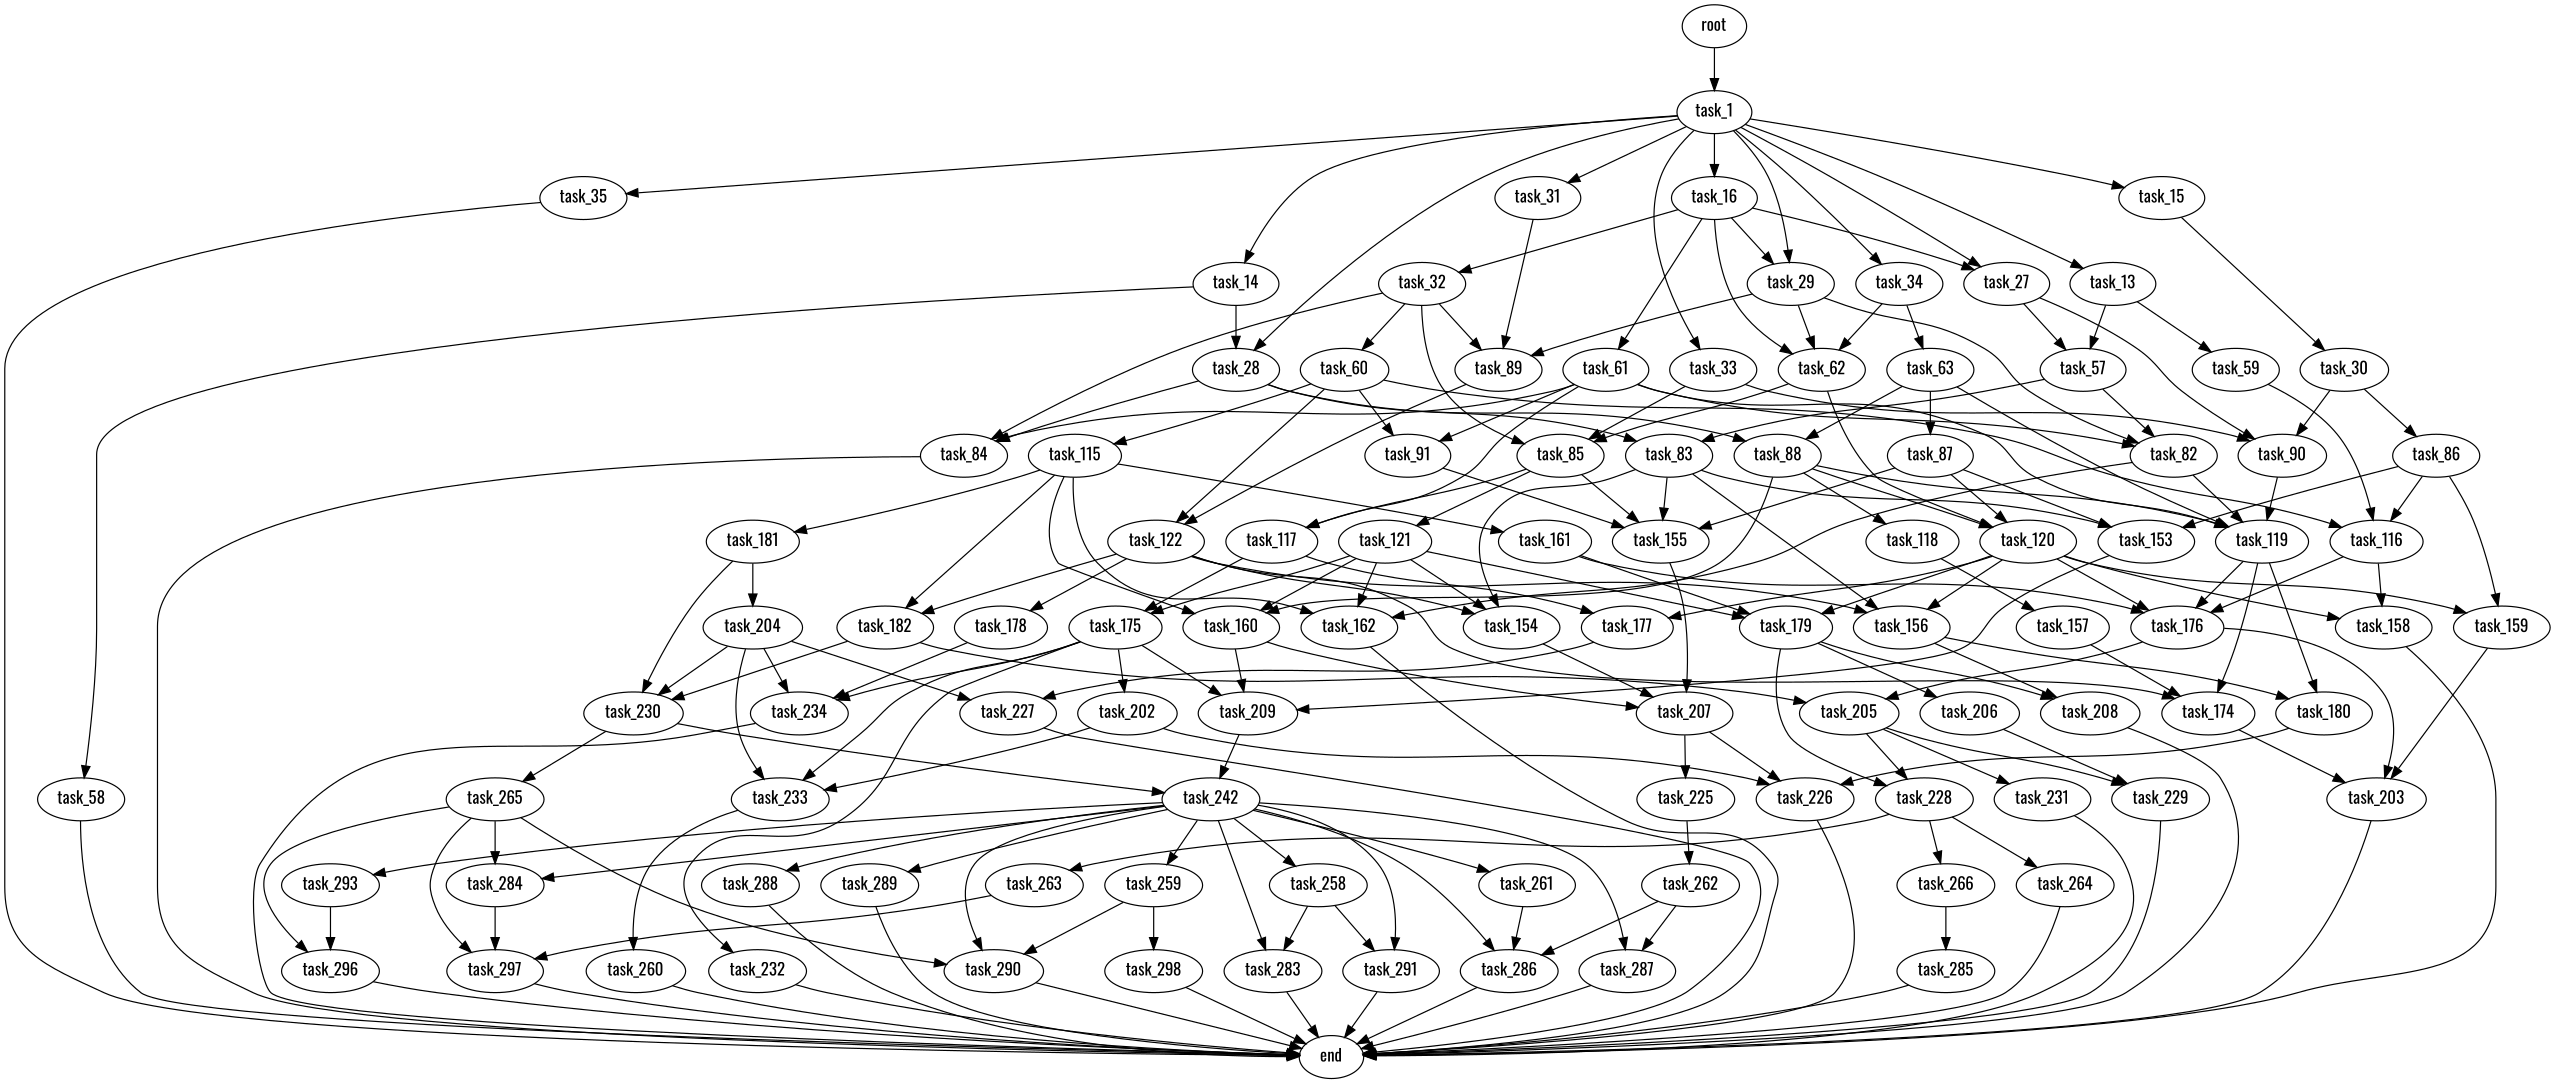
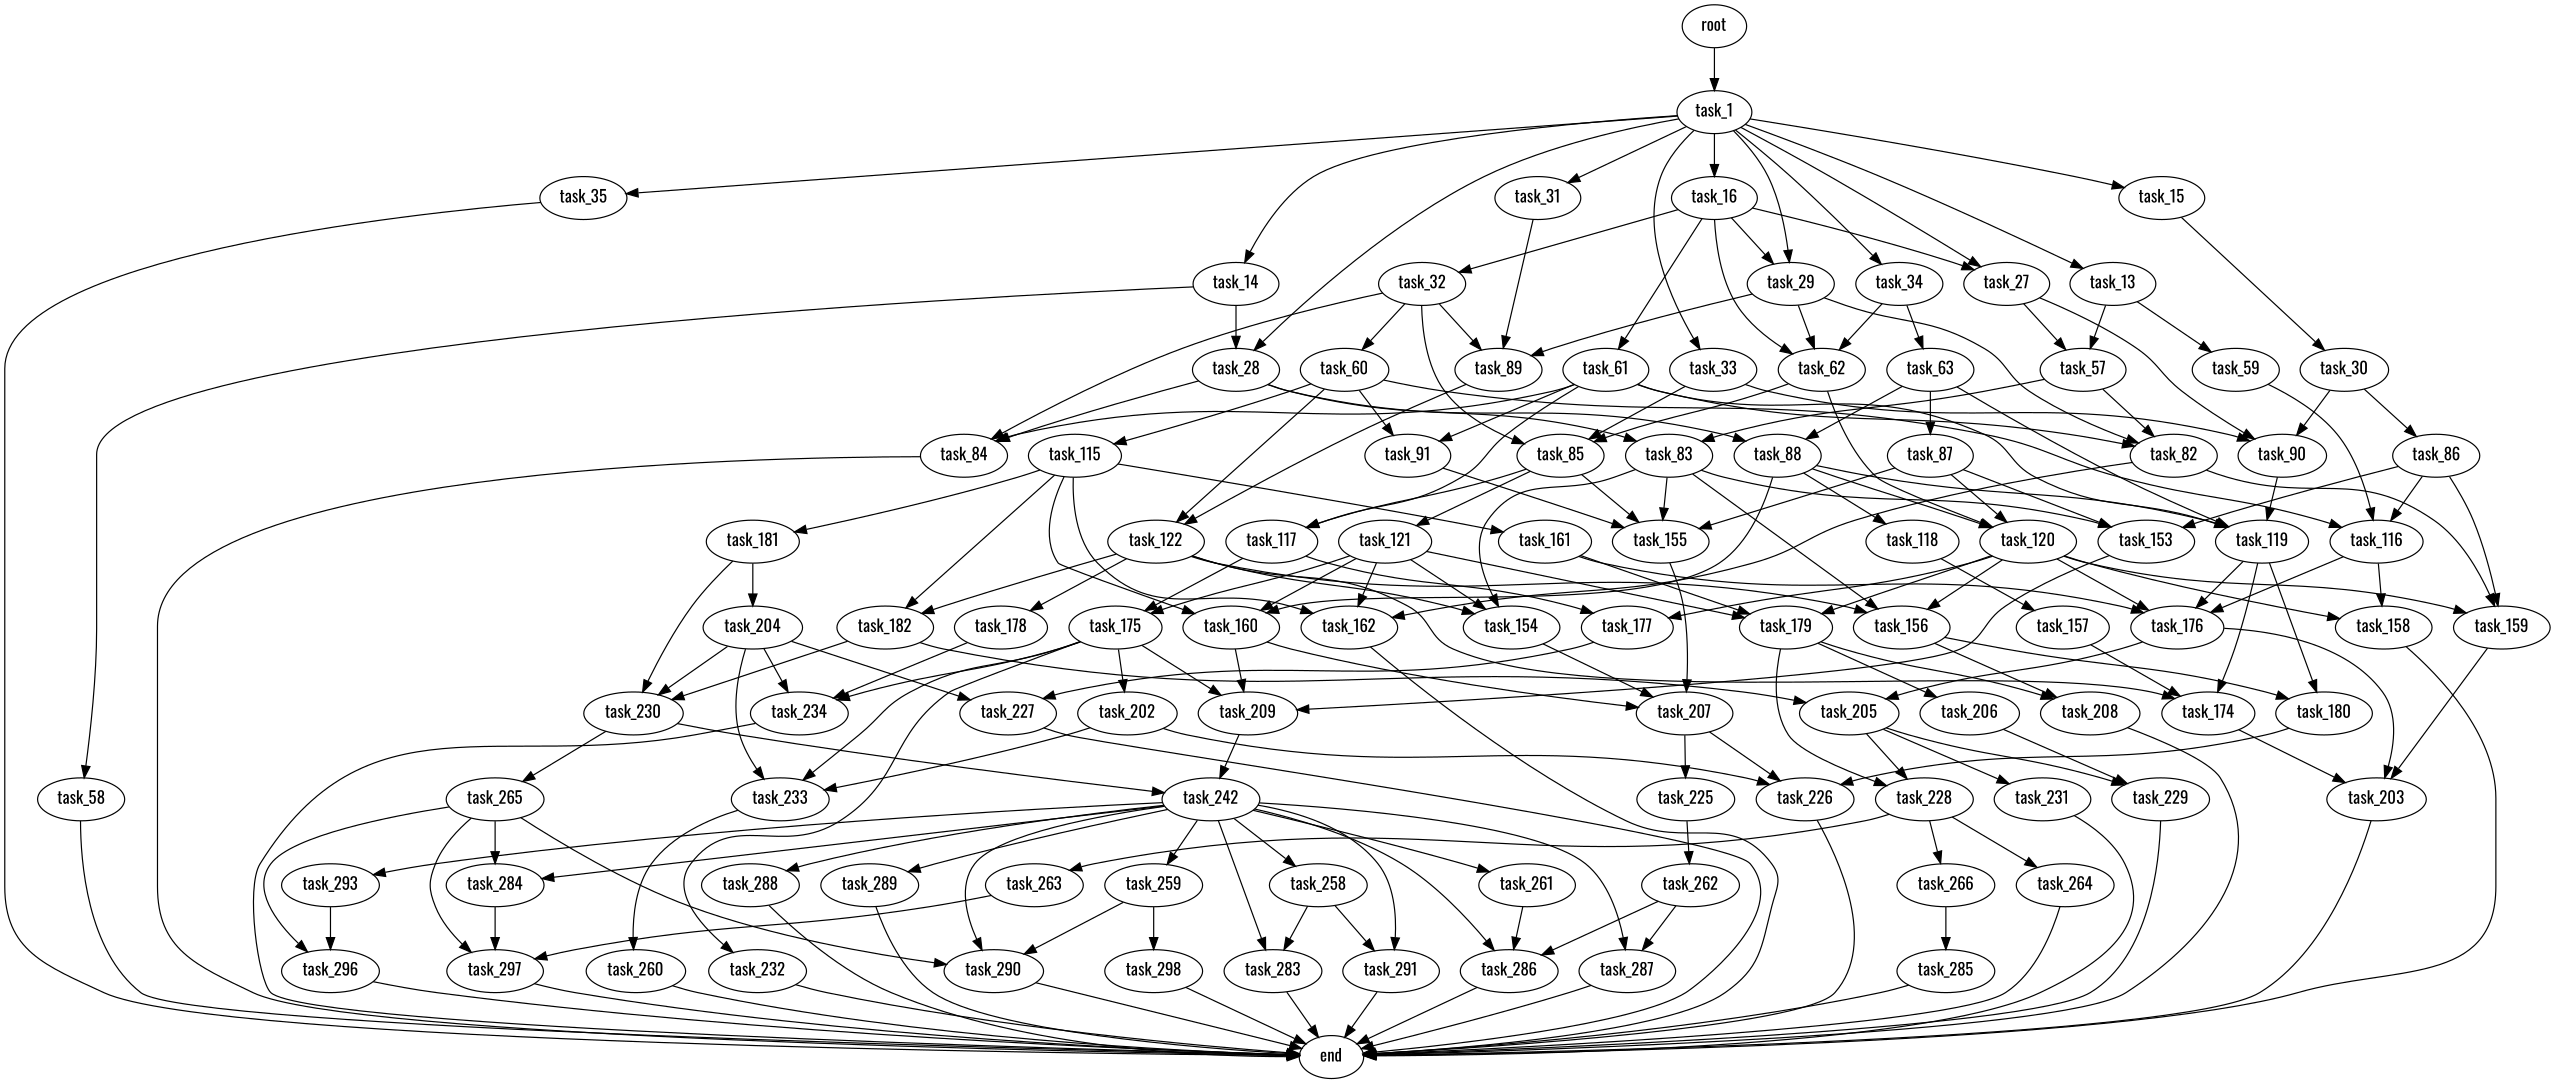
(2207, 489) -> (2377, 494)
